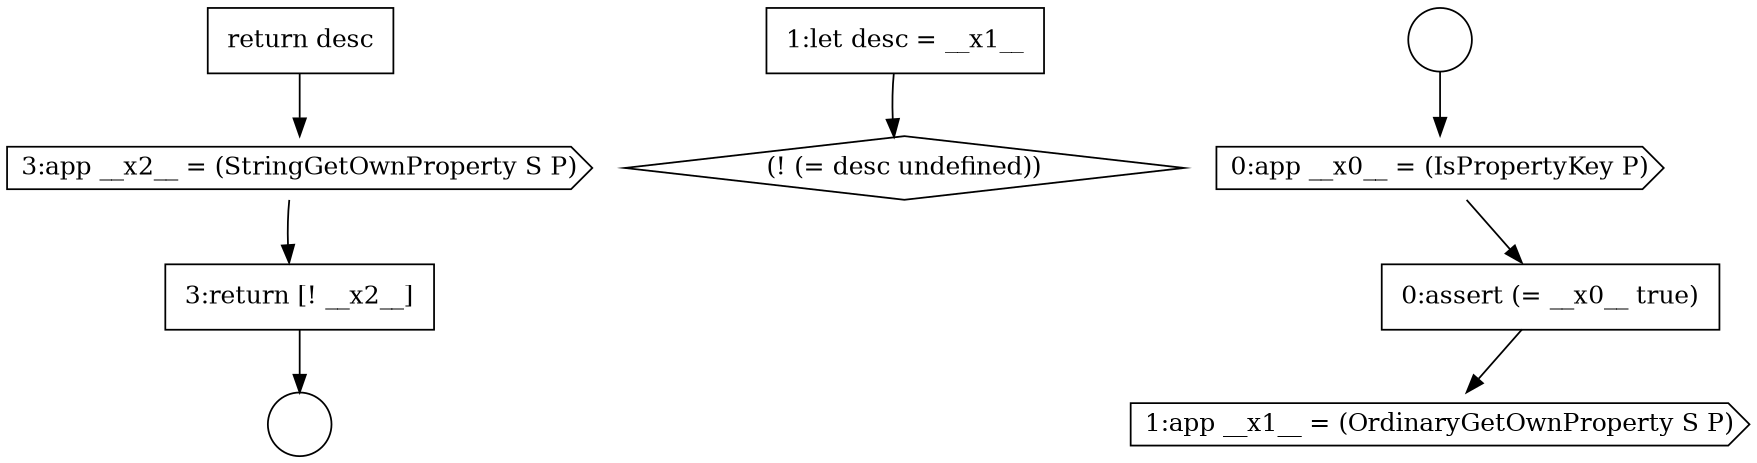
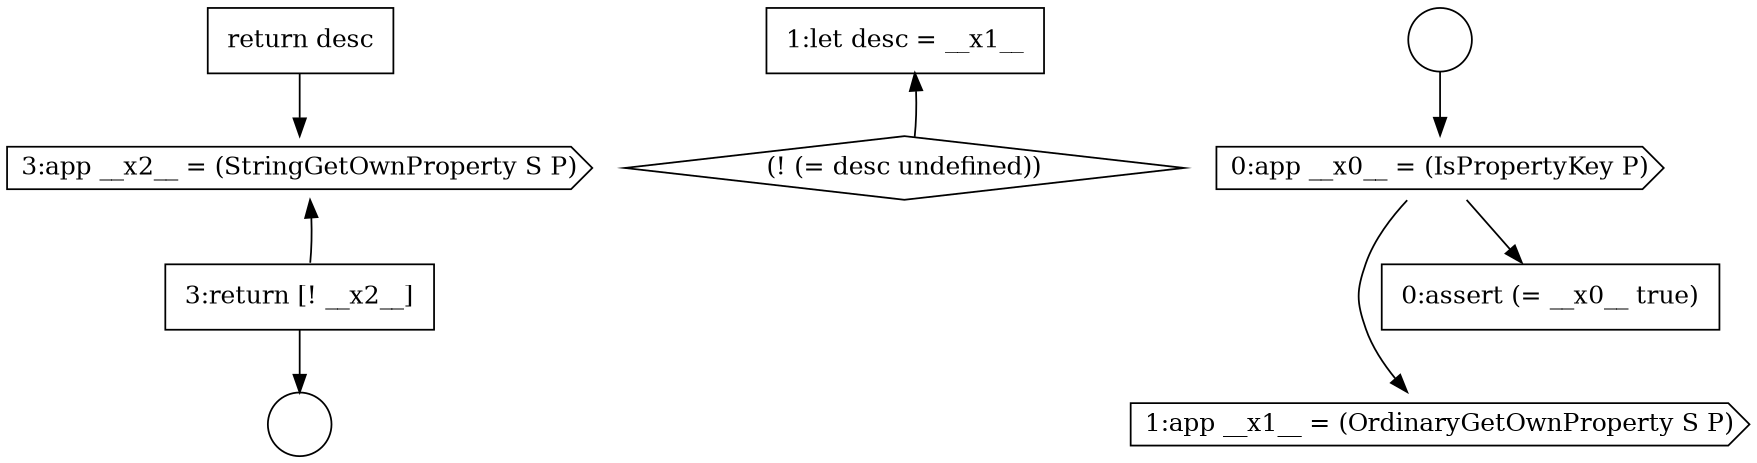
(893, 96) -> (916, 114)
(288, 222) -> (312, 240)
(1500, 354) -> (1359, 287)
